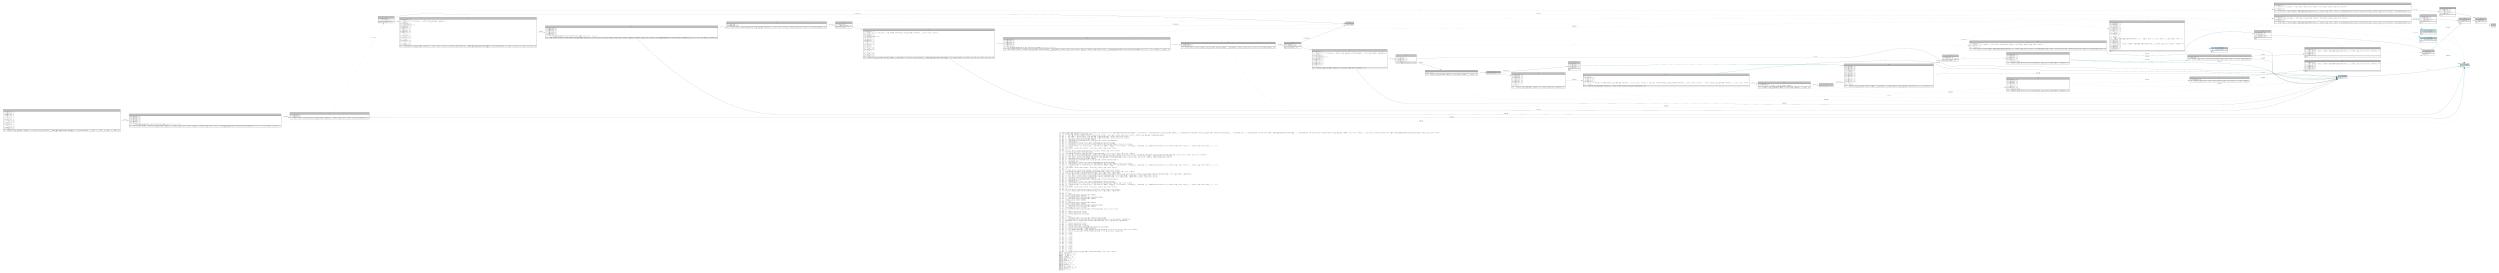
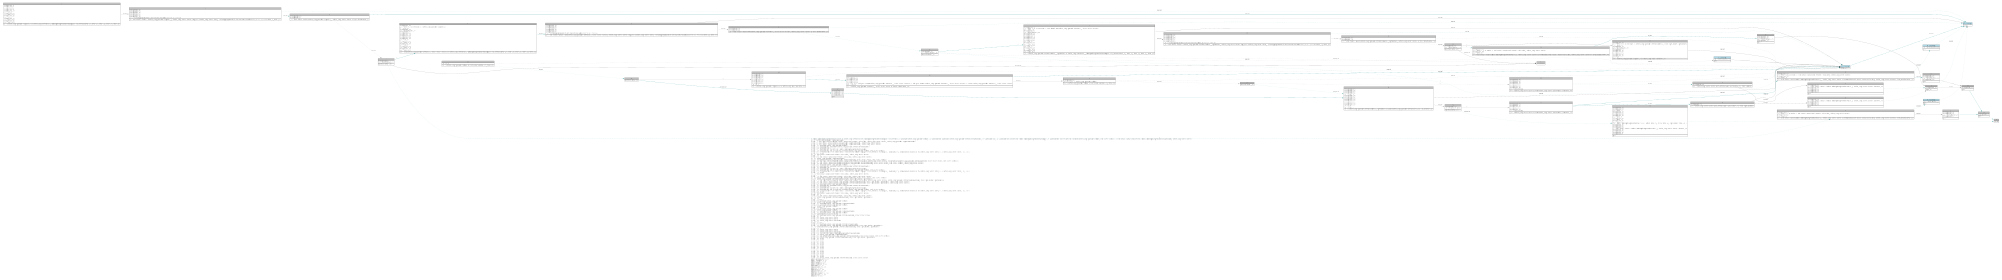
(1406, 59) -> none
